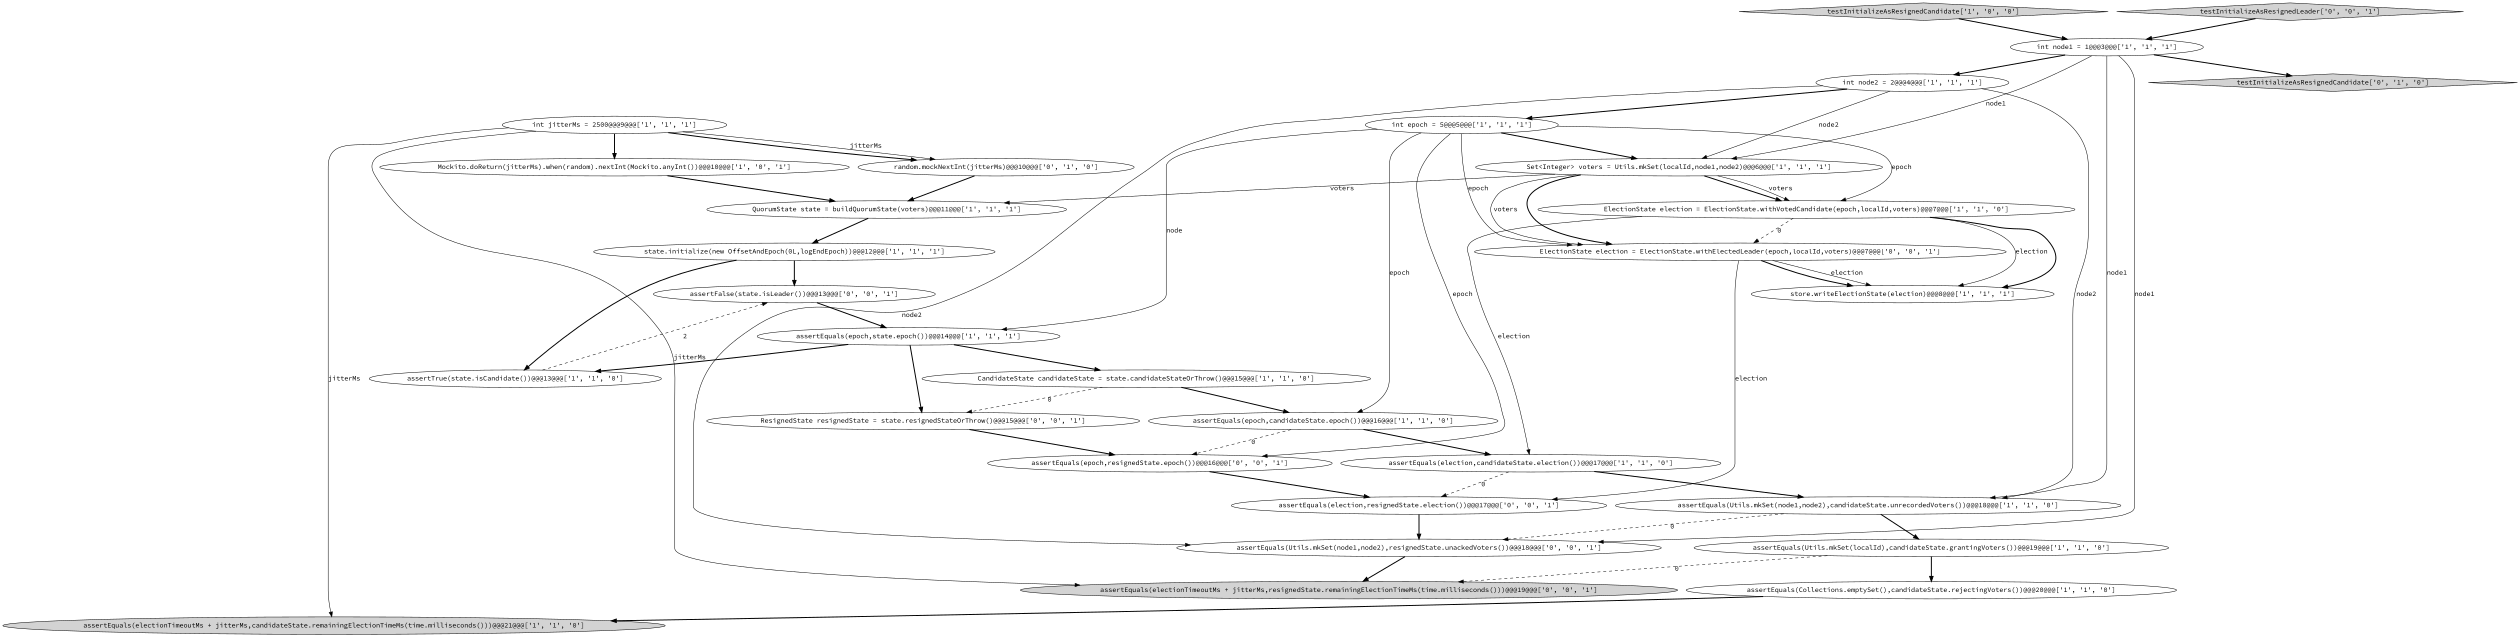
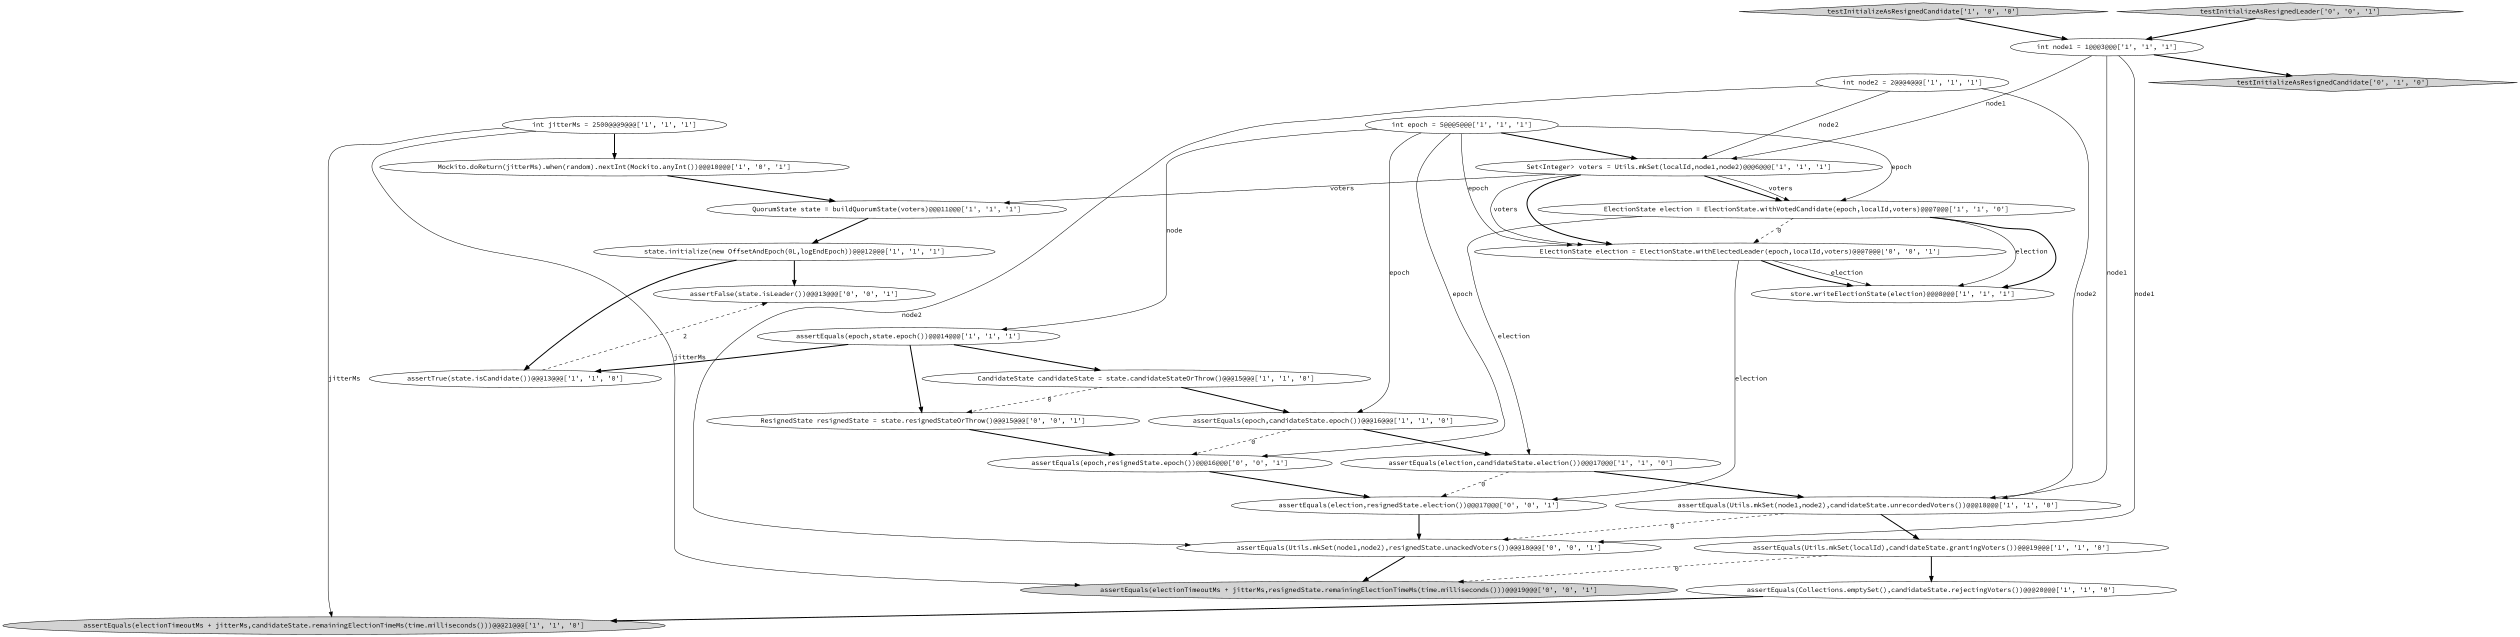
(2012, 64) -> none
(1690, 104) -> none
(996, 167) -> none
(849, 314) -> none
